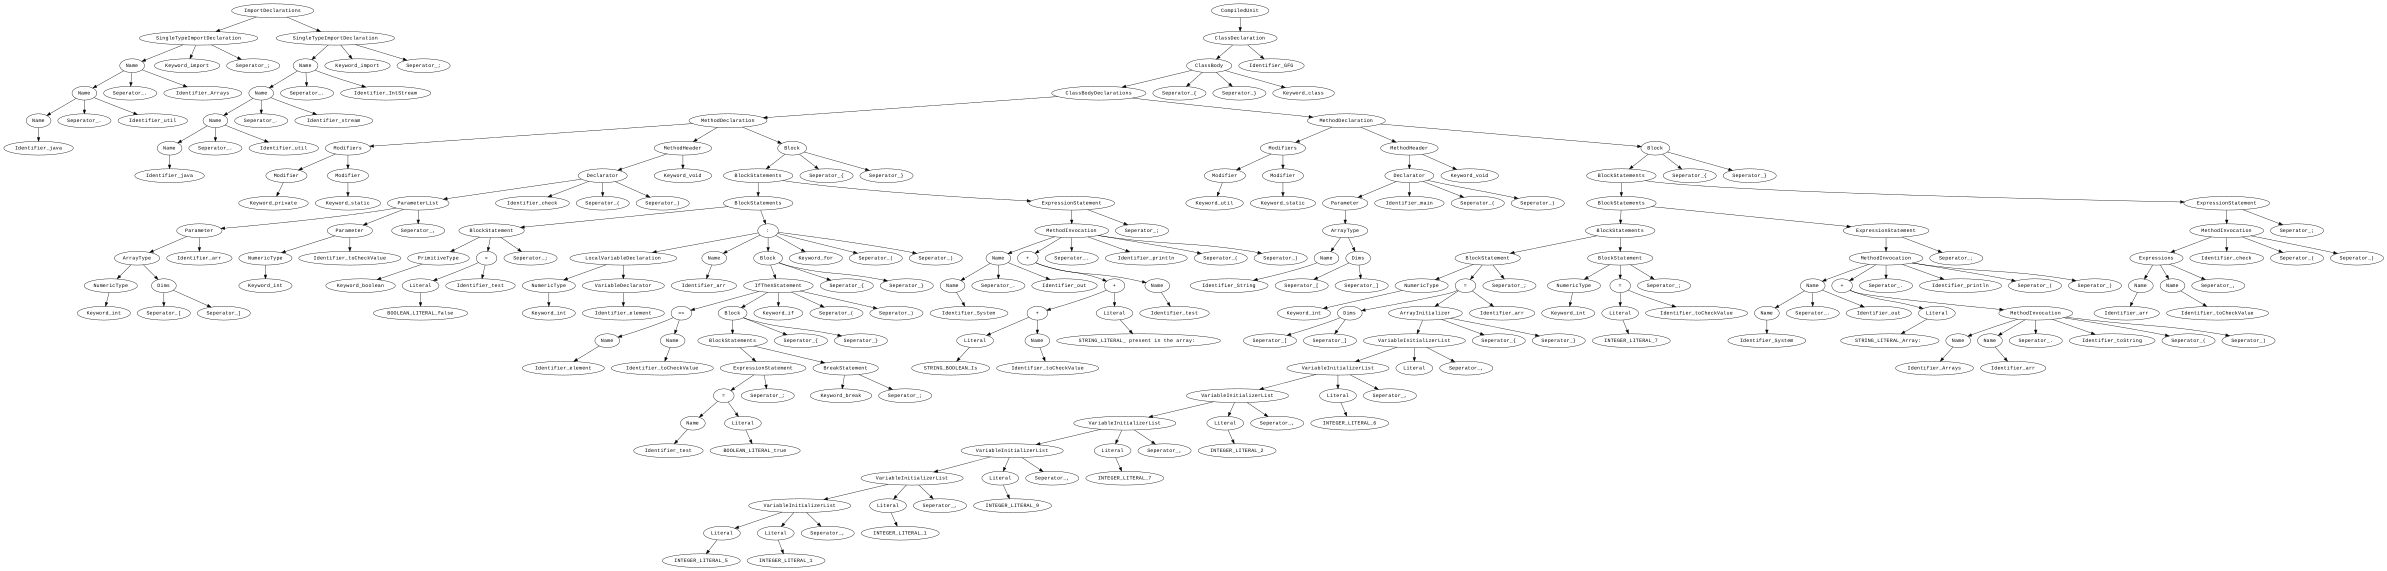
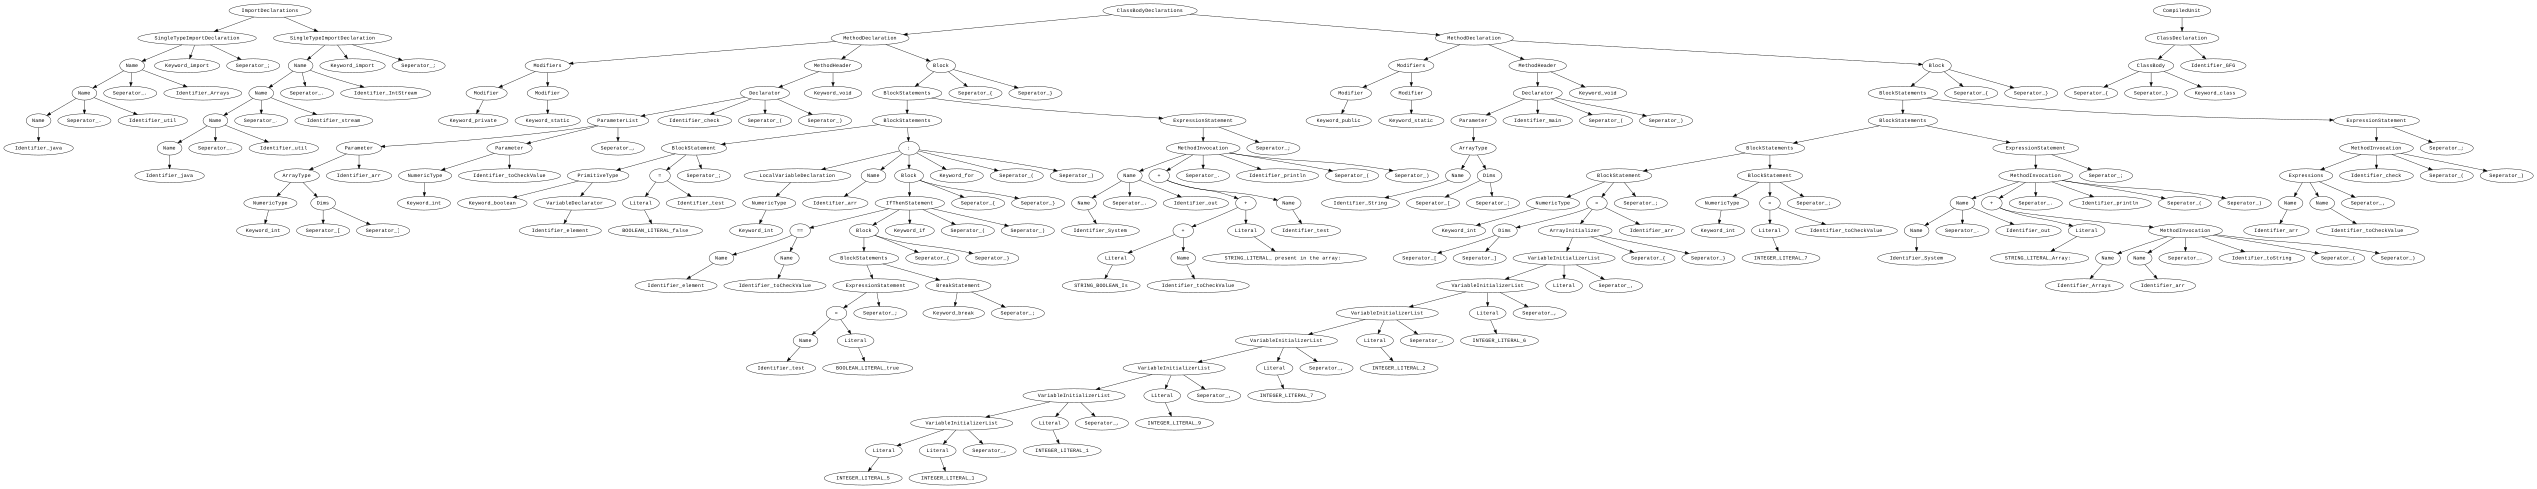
(1159, 78) -> none
(1215, 203) -> (1339, 121)
(623, 270) -> (588, 188)
